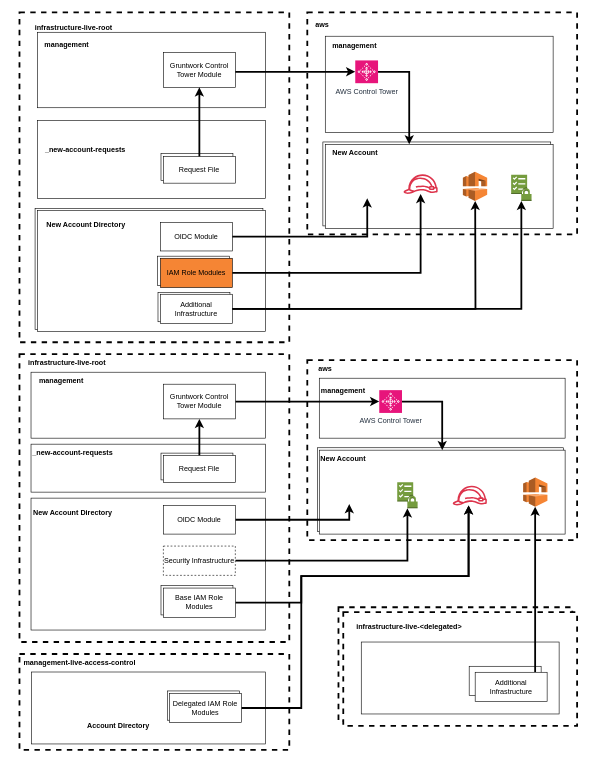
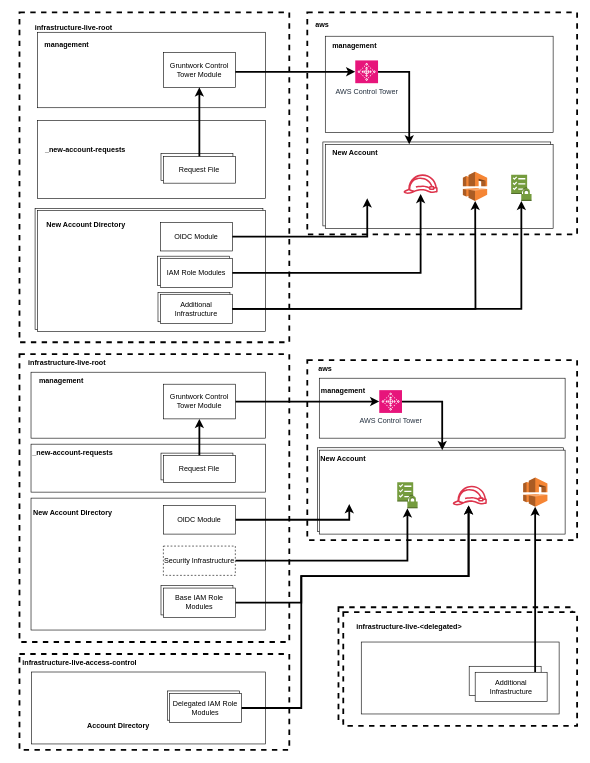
(197, 273) -> (197, 273)
(80, 663) -> (80, 663)
